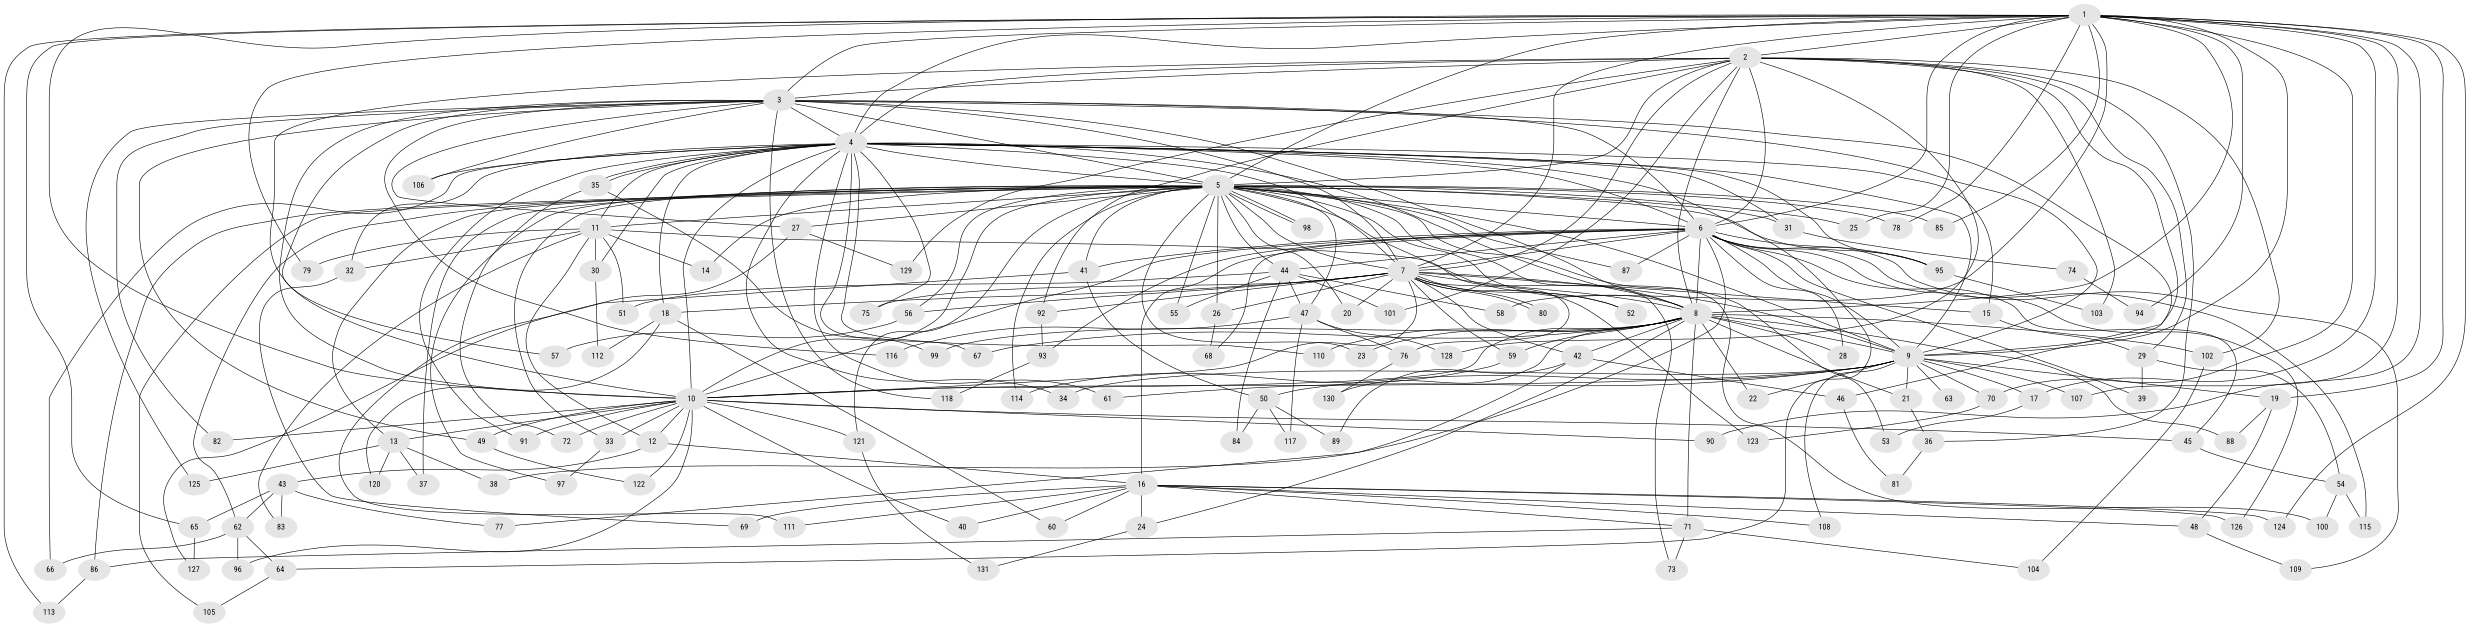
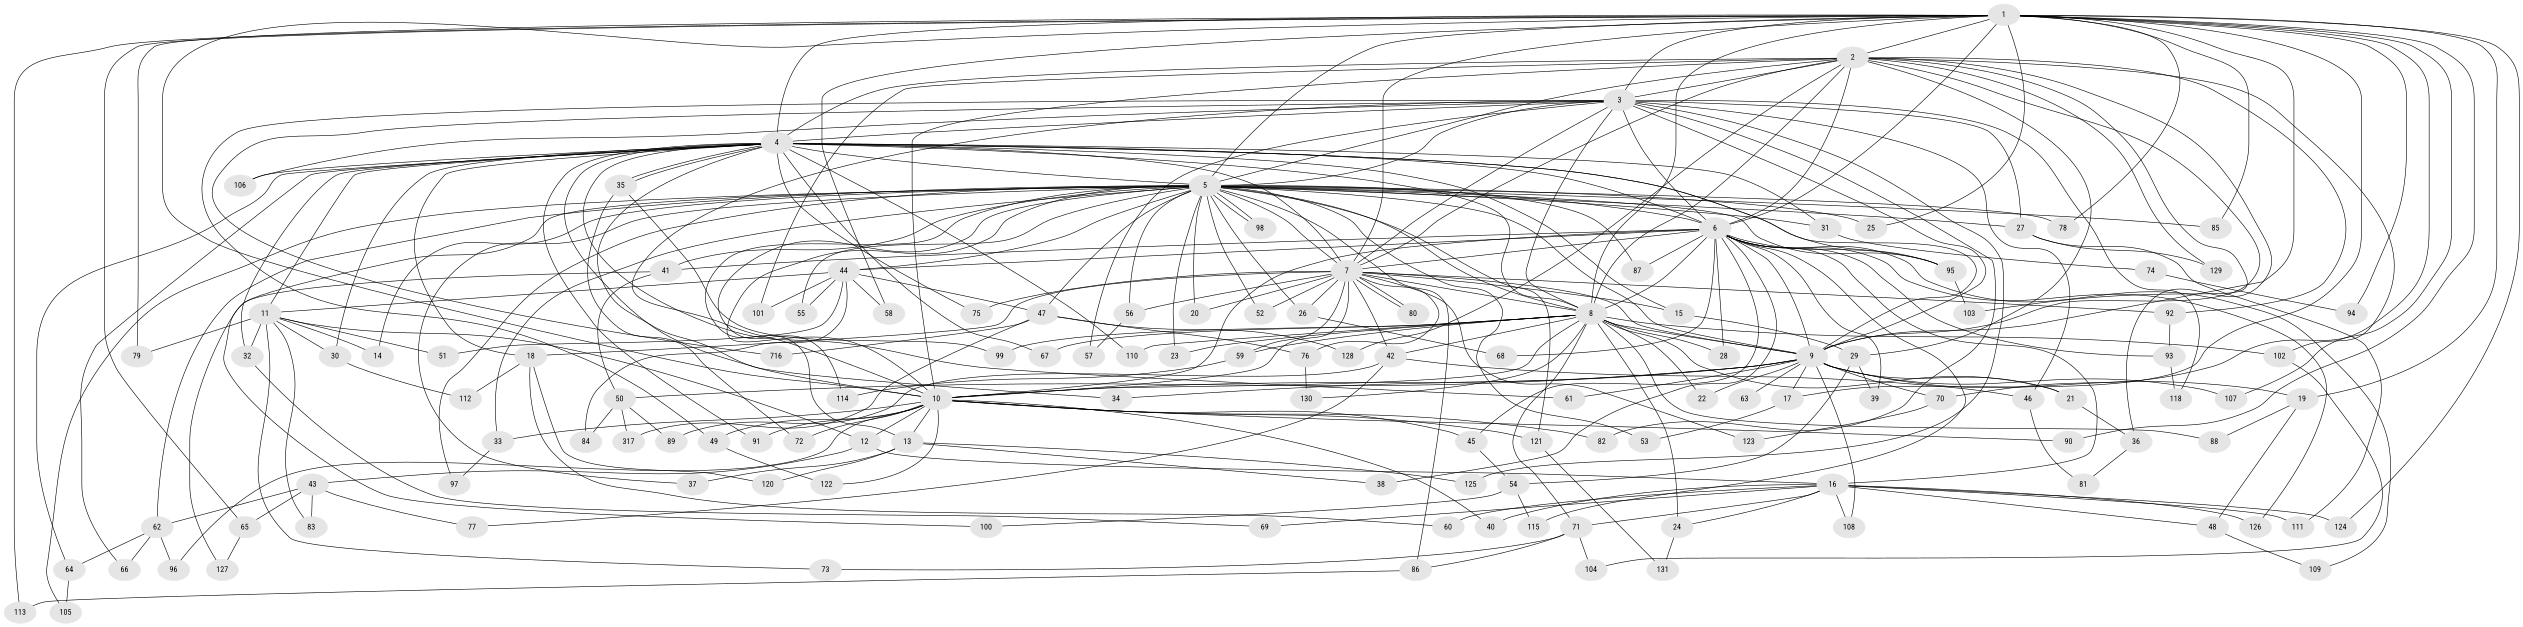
(921, 205) -> (555, 292)
(892, 356) -> (776, 356)
(1290, 442) -> (629, 442)
